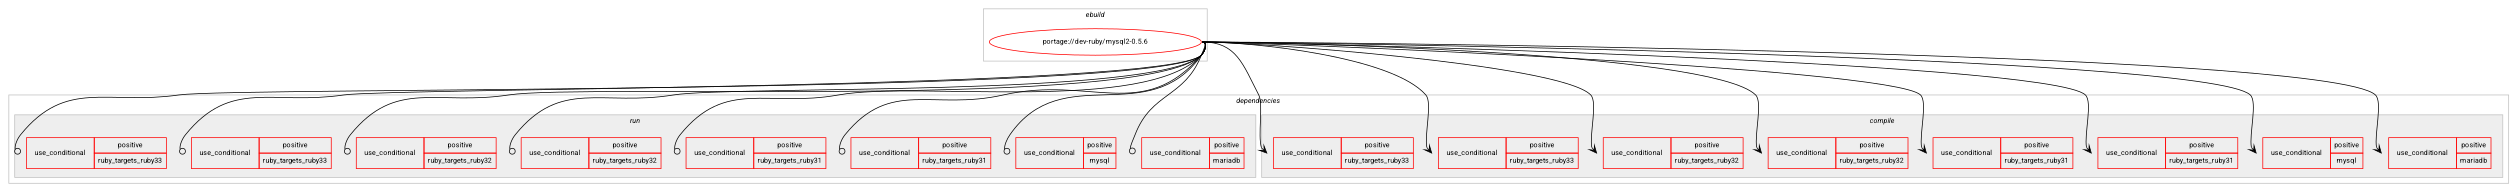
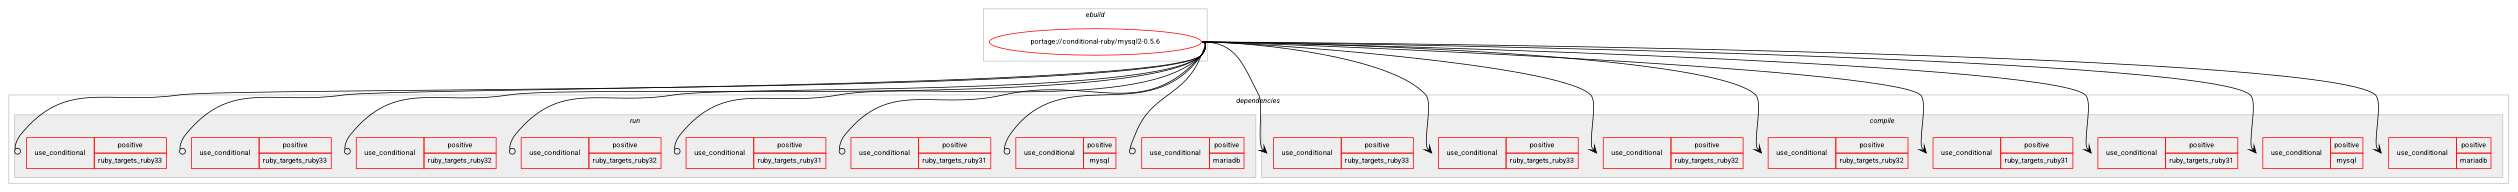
(1095, 42) -> (1095, 42)
